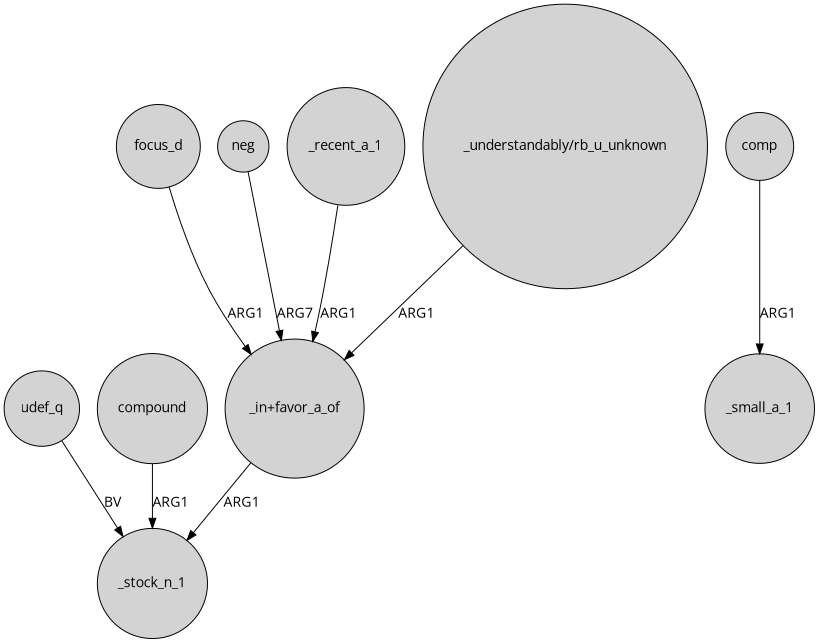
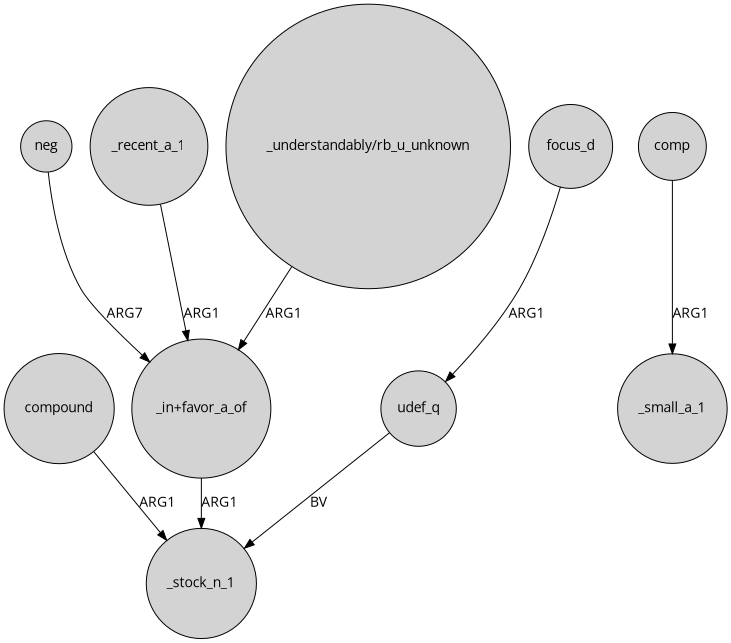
(200, 270) -> (520, 288)
